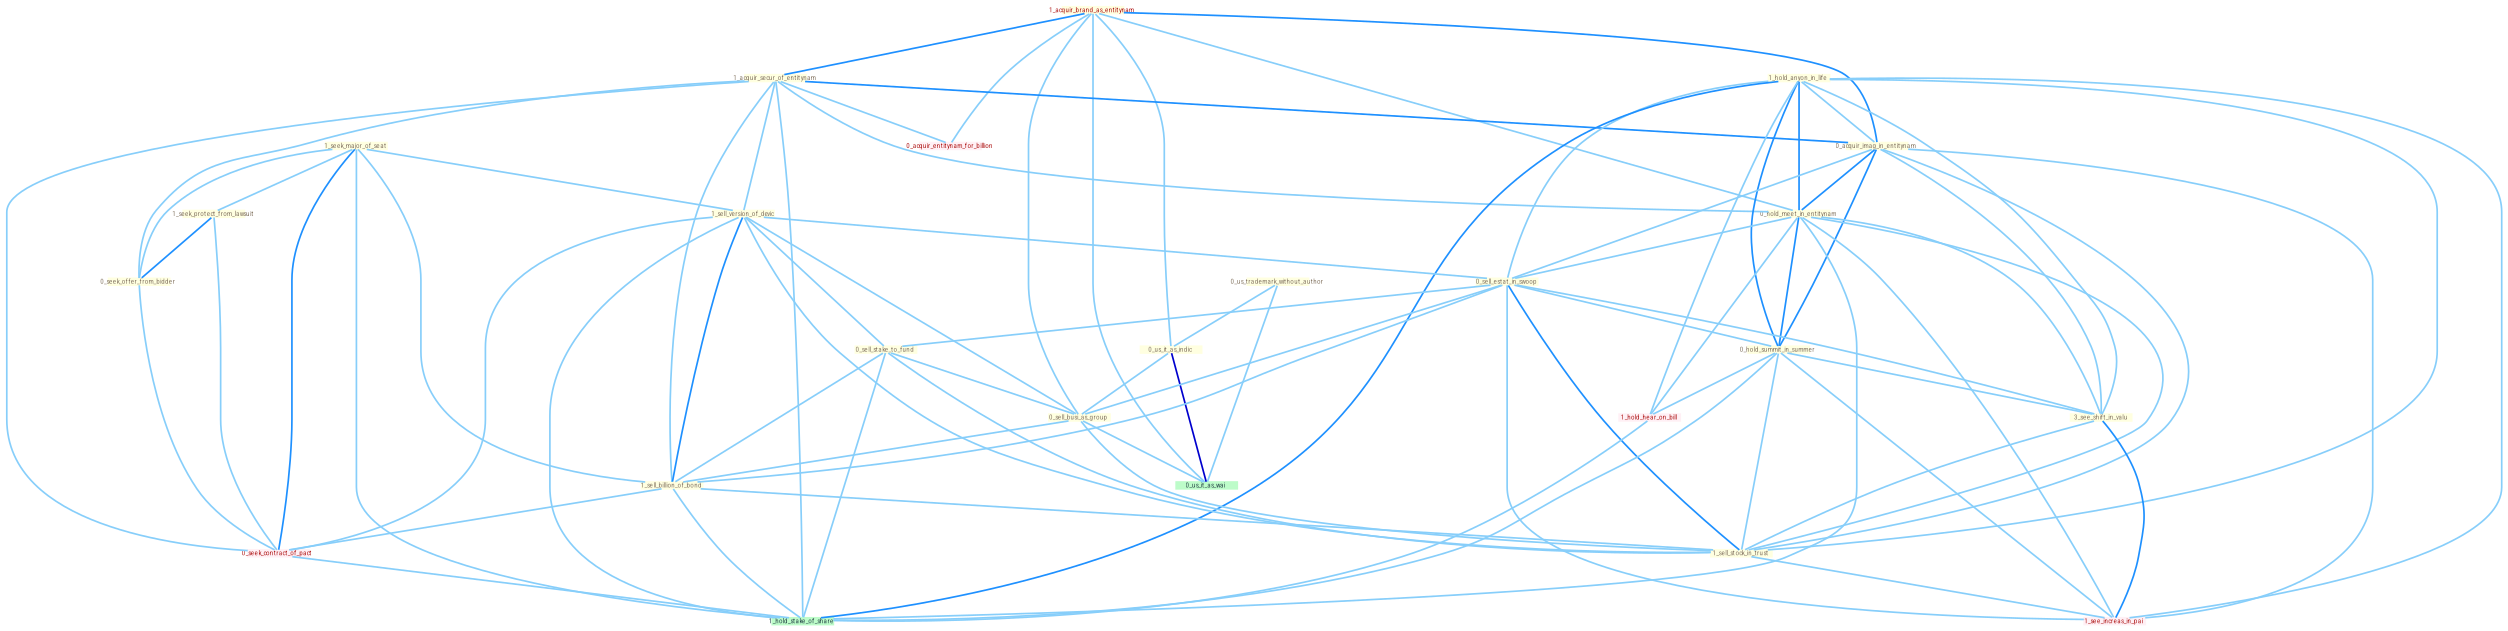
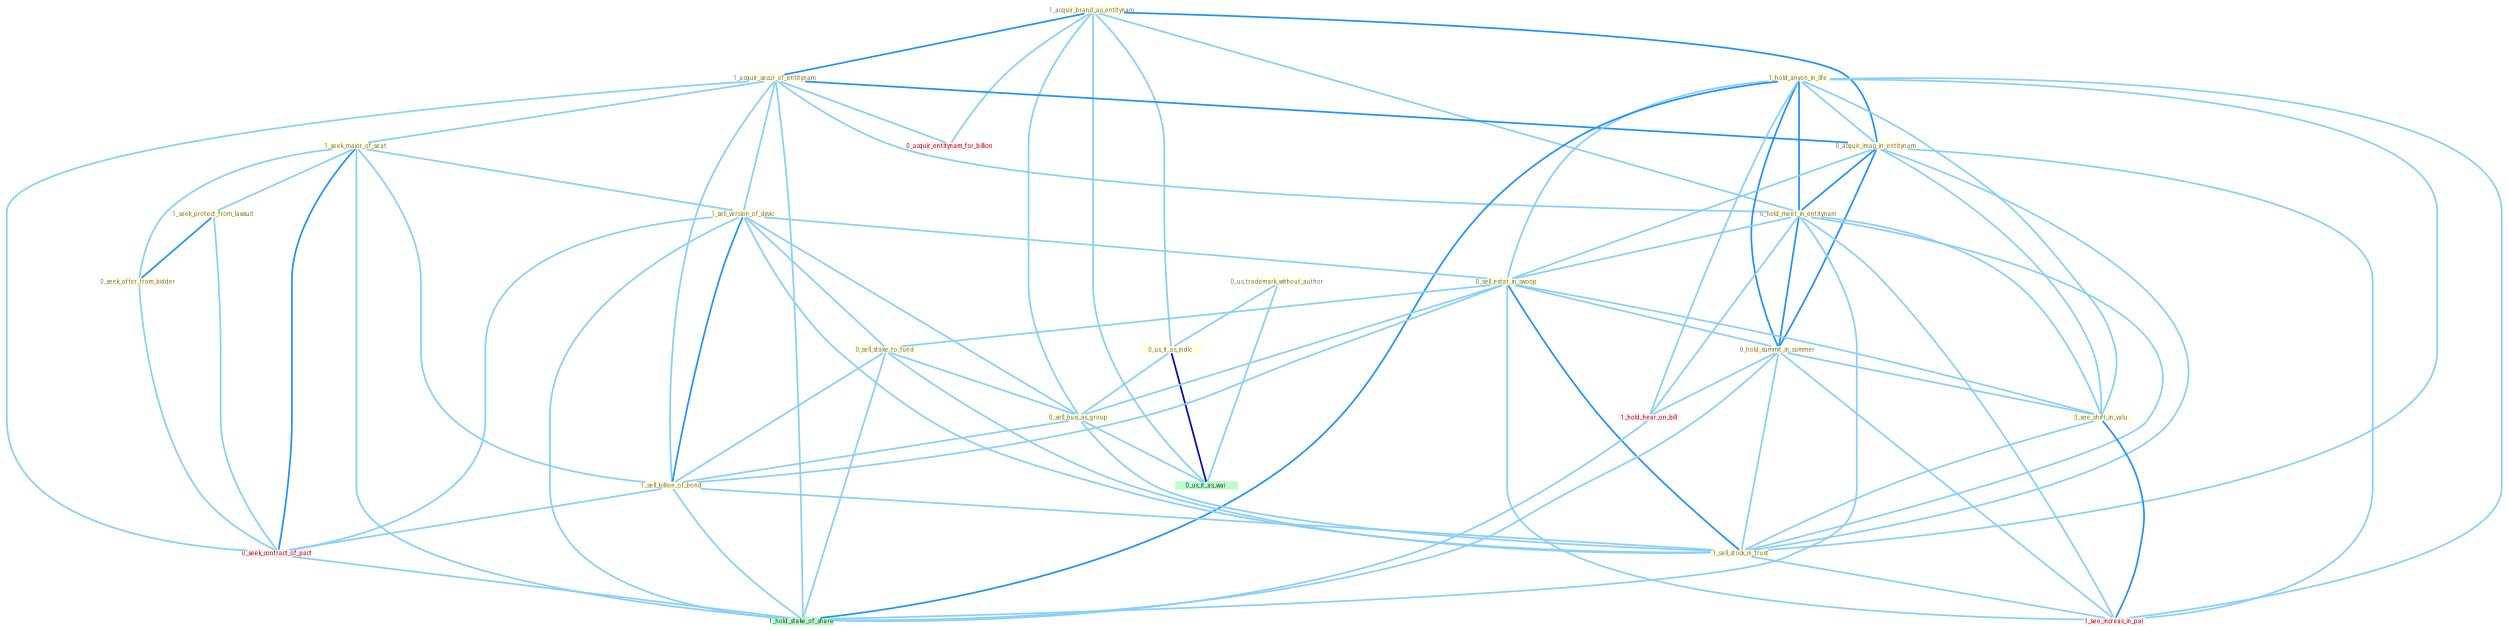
(1093, 10) -> (1093, 10)
(372, 127) -> (566, 112)
